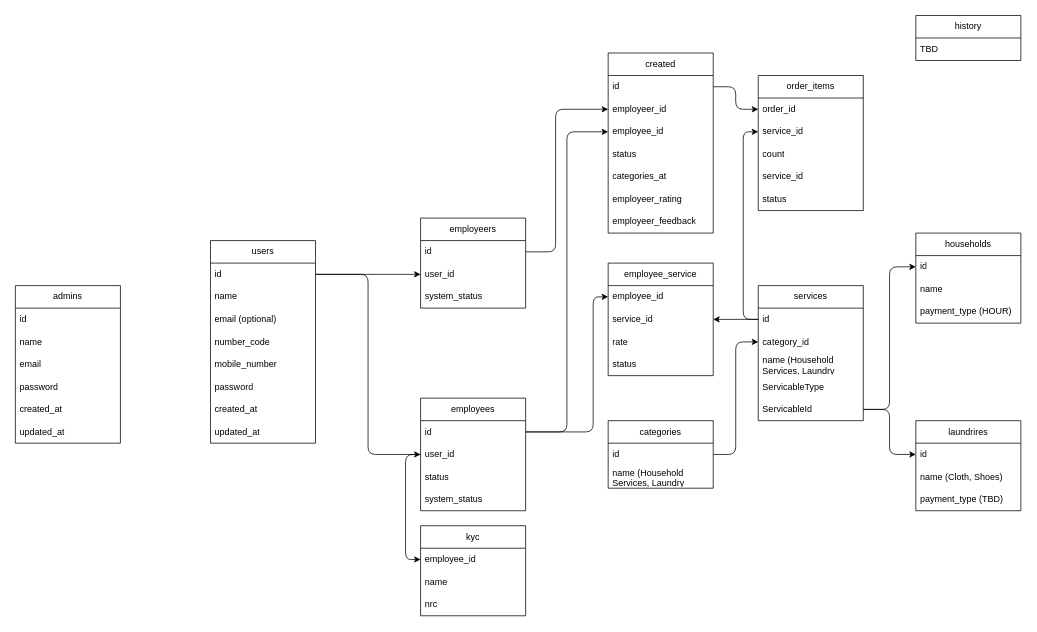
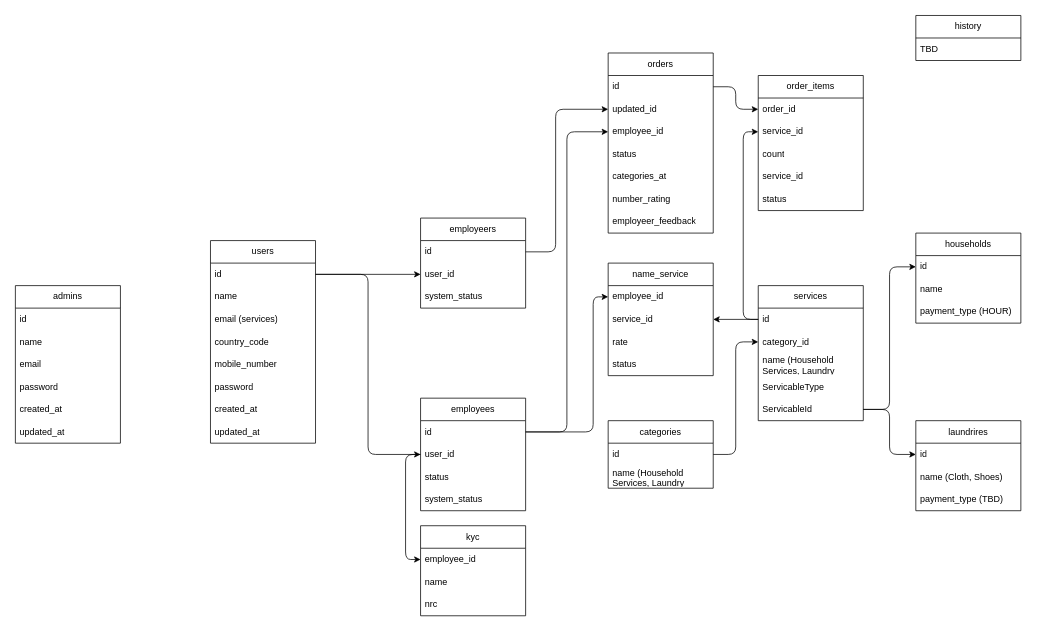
(660, 64) -> (660, 64)
(640, 109) -> (636, 109)
(650, 199) -> (644, 199)
(660, 274) -> (660, 274)
(249, 319) -> (251, 319)
(243, 342) -> (245, 342)
